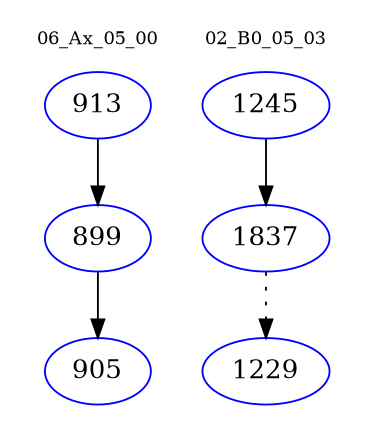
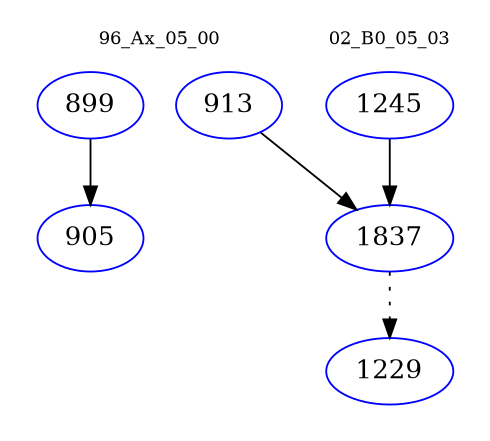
(98, 40) -> (160, 40)
(98, 163) -> (285, 152)
